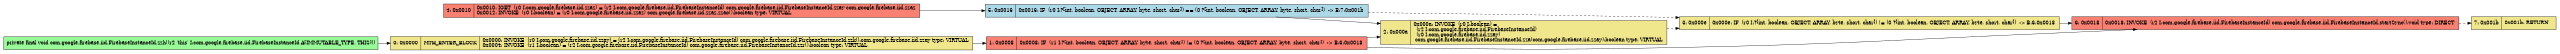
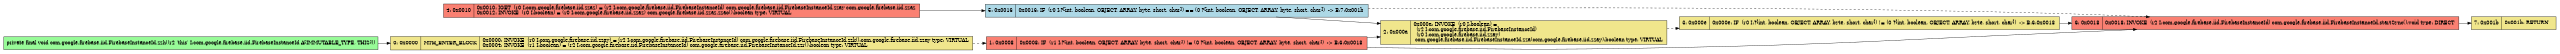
(1522, 15) -> (1757, 9)
(2463, 23) -> (2463, 23)
(978, 43) -> (978, 43)
